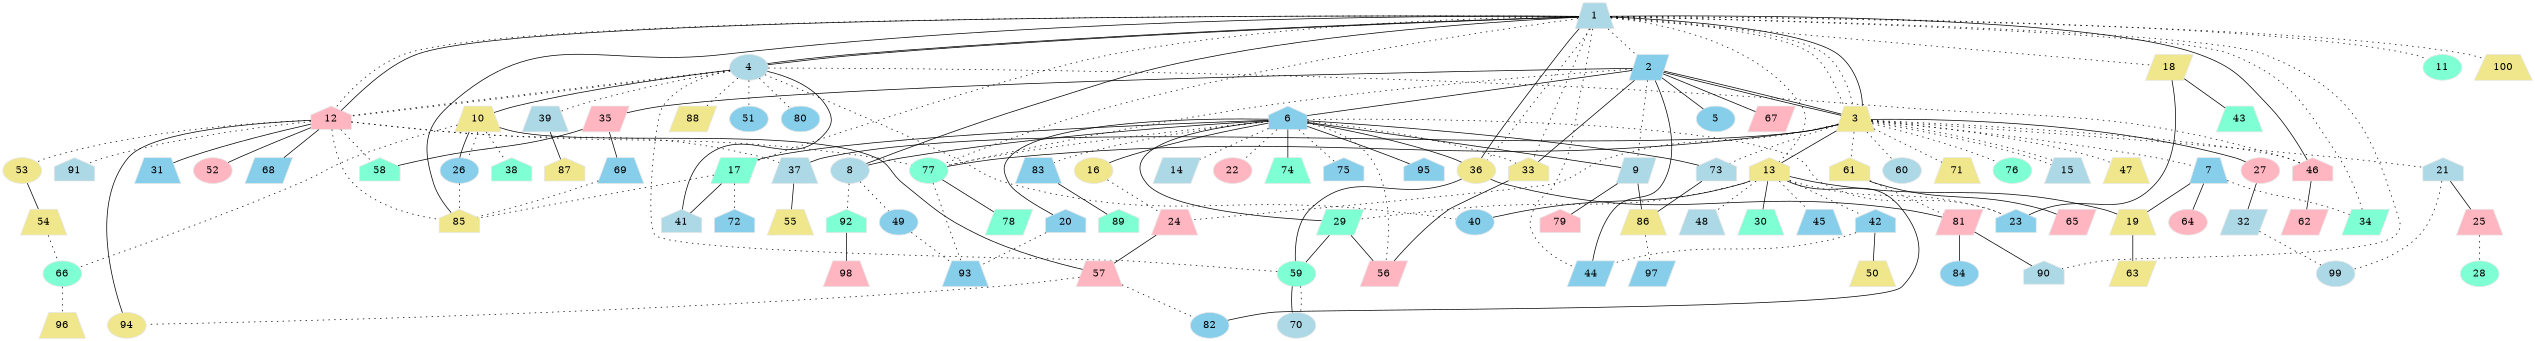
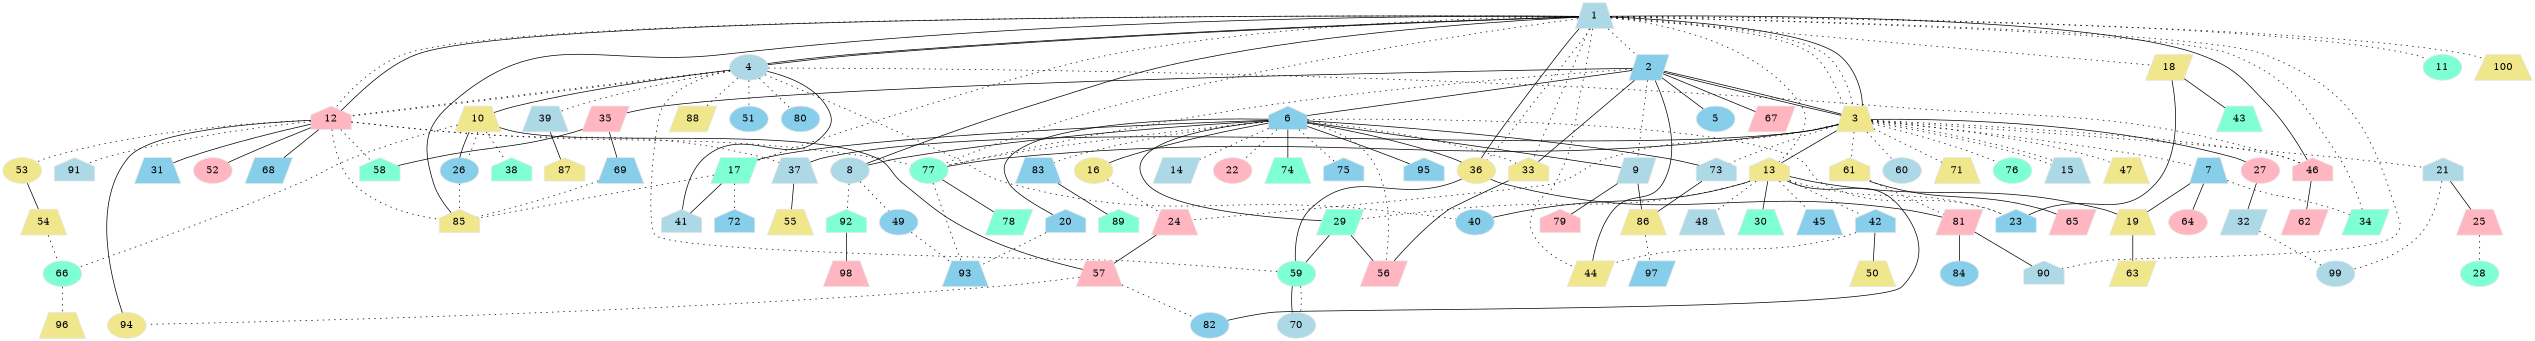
(1591, 274) -> (1591, 274)
